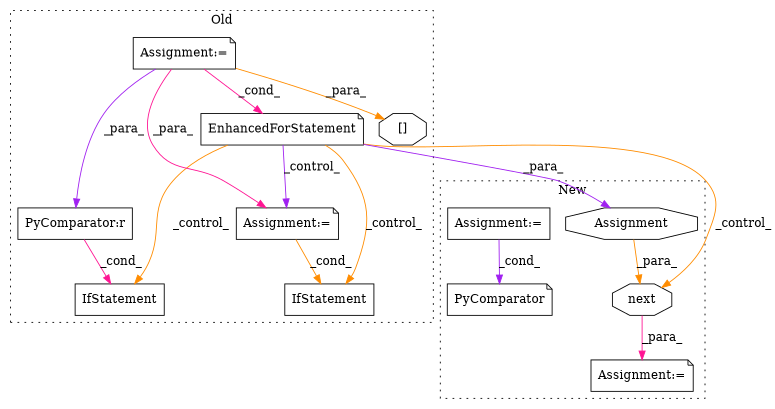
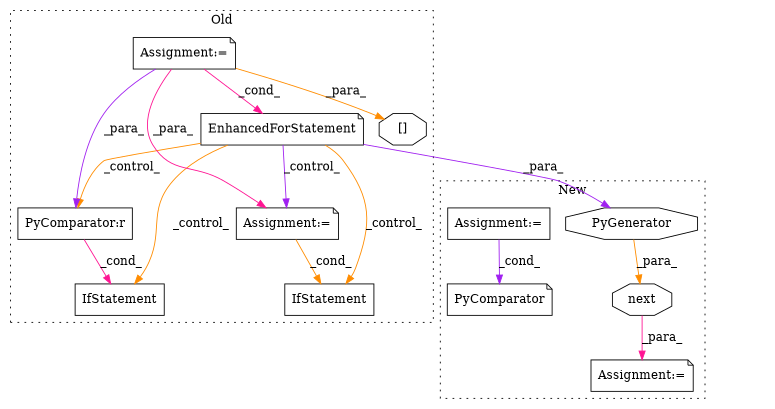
(598, 147) -> (130, 155)
(632, 224) -> (632, 224)
